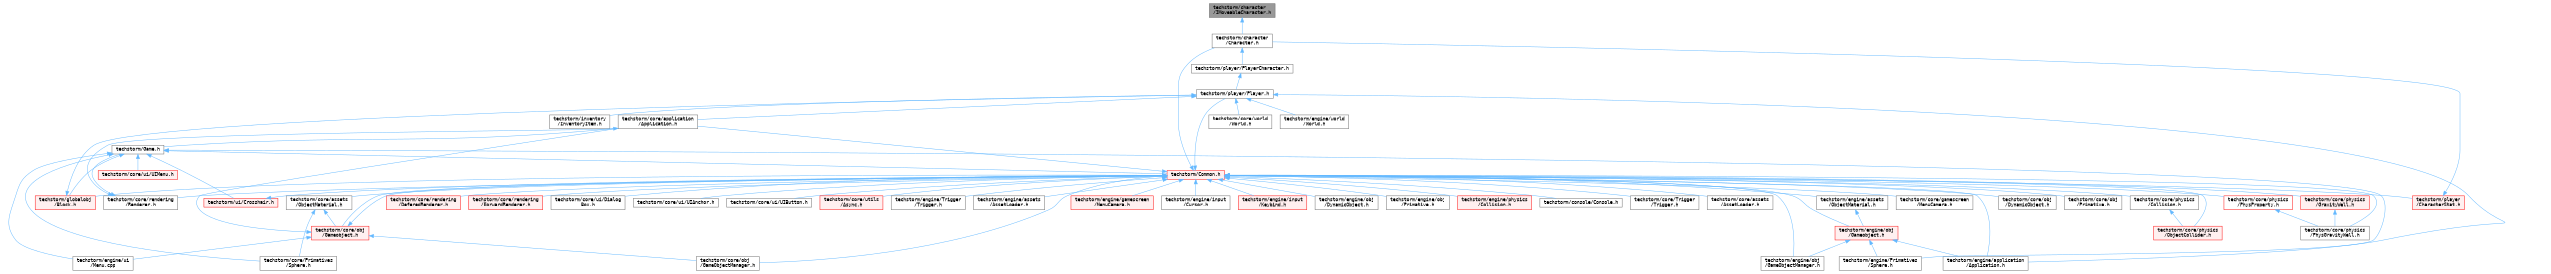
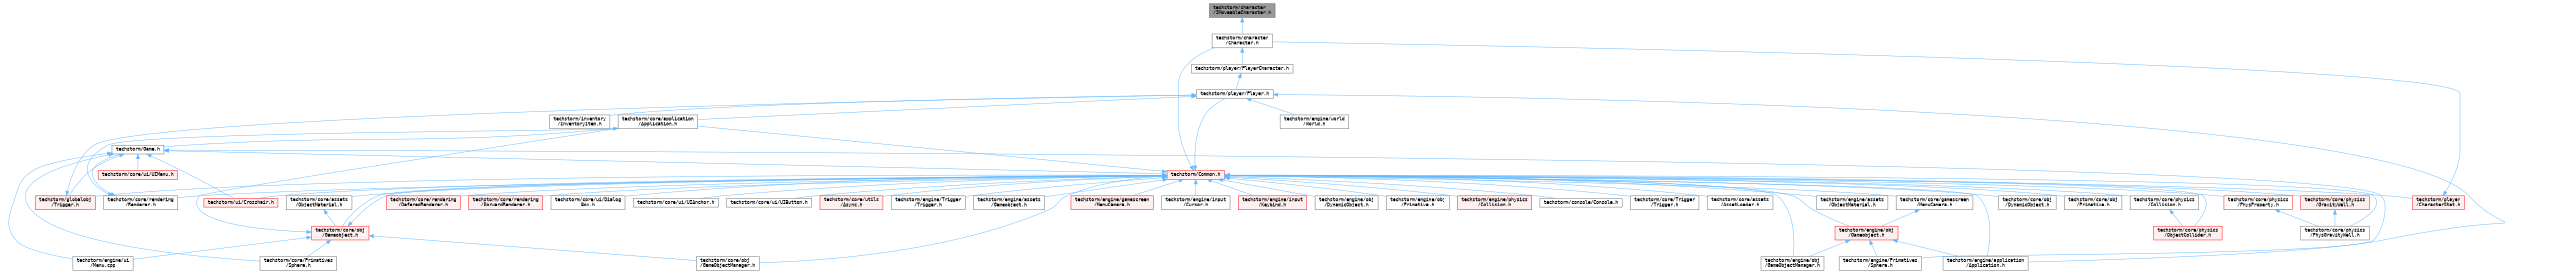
(1240, 122) -> none
(719, 180) -> (710, 180)
(65, 203) -> (65, 203)
(1009, 203) -> (1009, 203)
(1860, 220) -> (1898, 219)
(306, 229) -> (317, 250)
